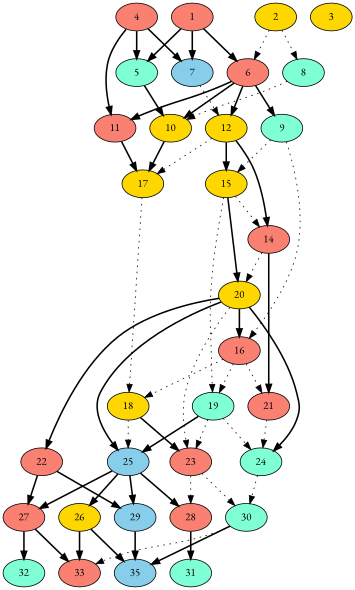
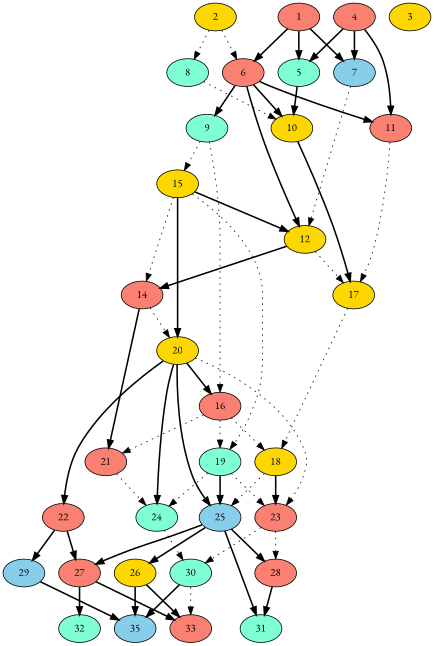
(226, 152) -> (238, 210)
(127, 153) -> (382, 210)
(131, 486) -> (239, 569)
